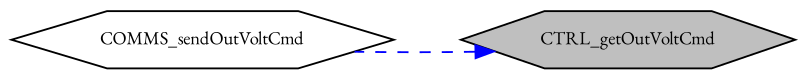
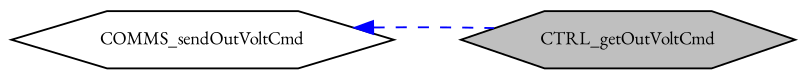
(415, 52) -> (434, 27)
